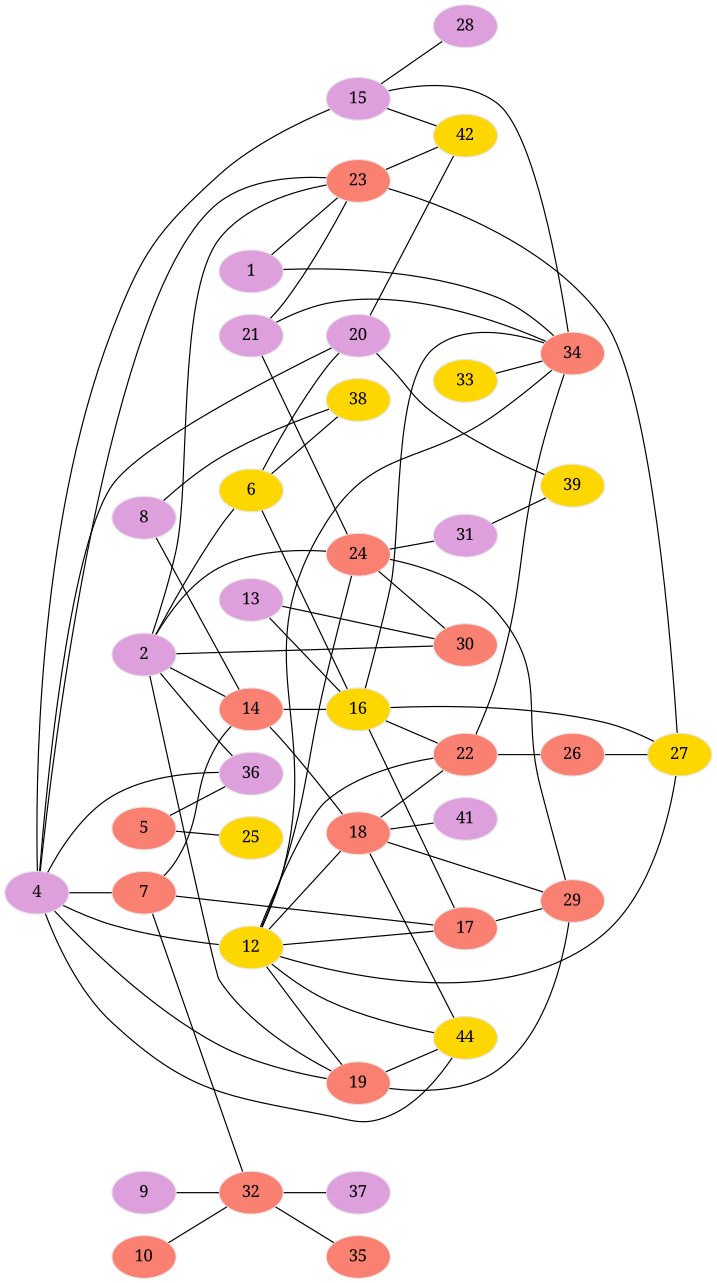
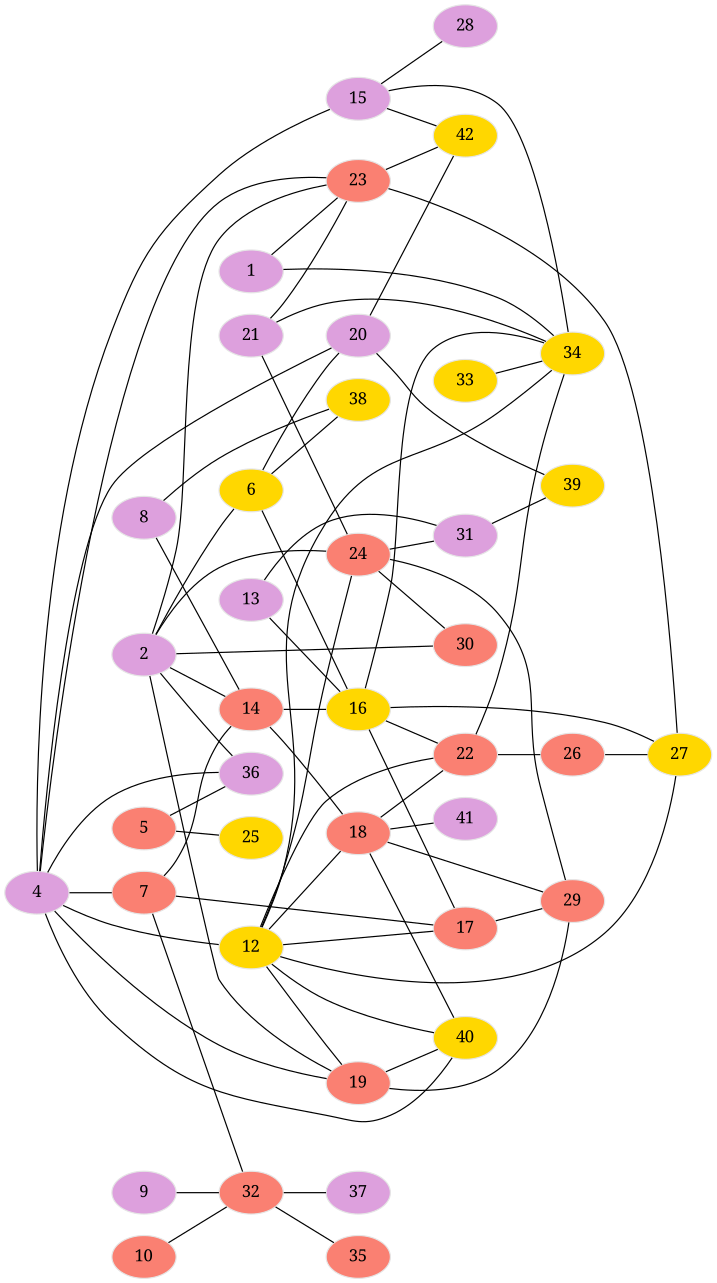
(573, 354) -> (573, 354)
(358, 623) -> (349, 516)
(465, 1038) -> (465, 1038)
